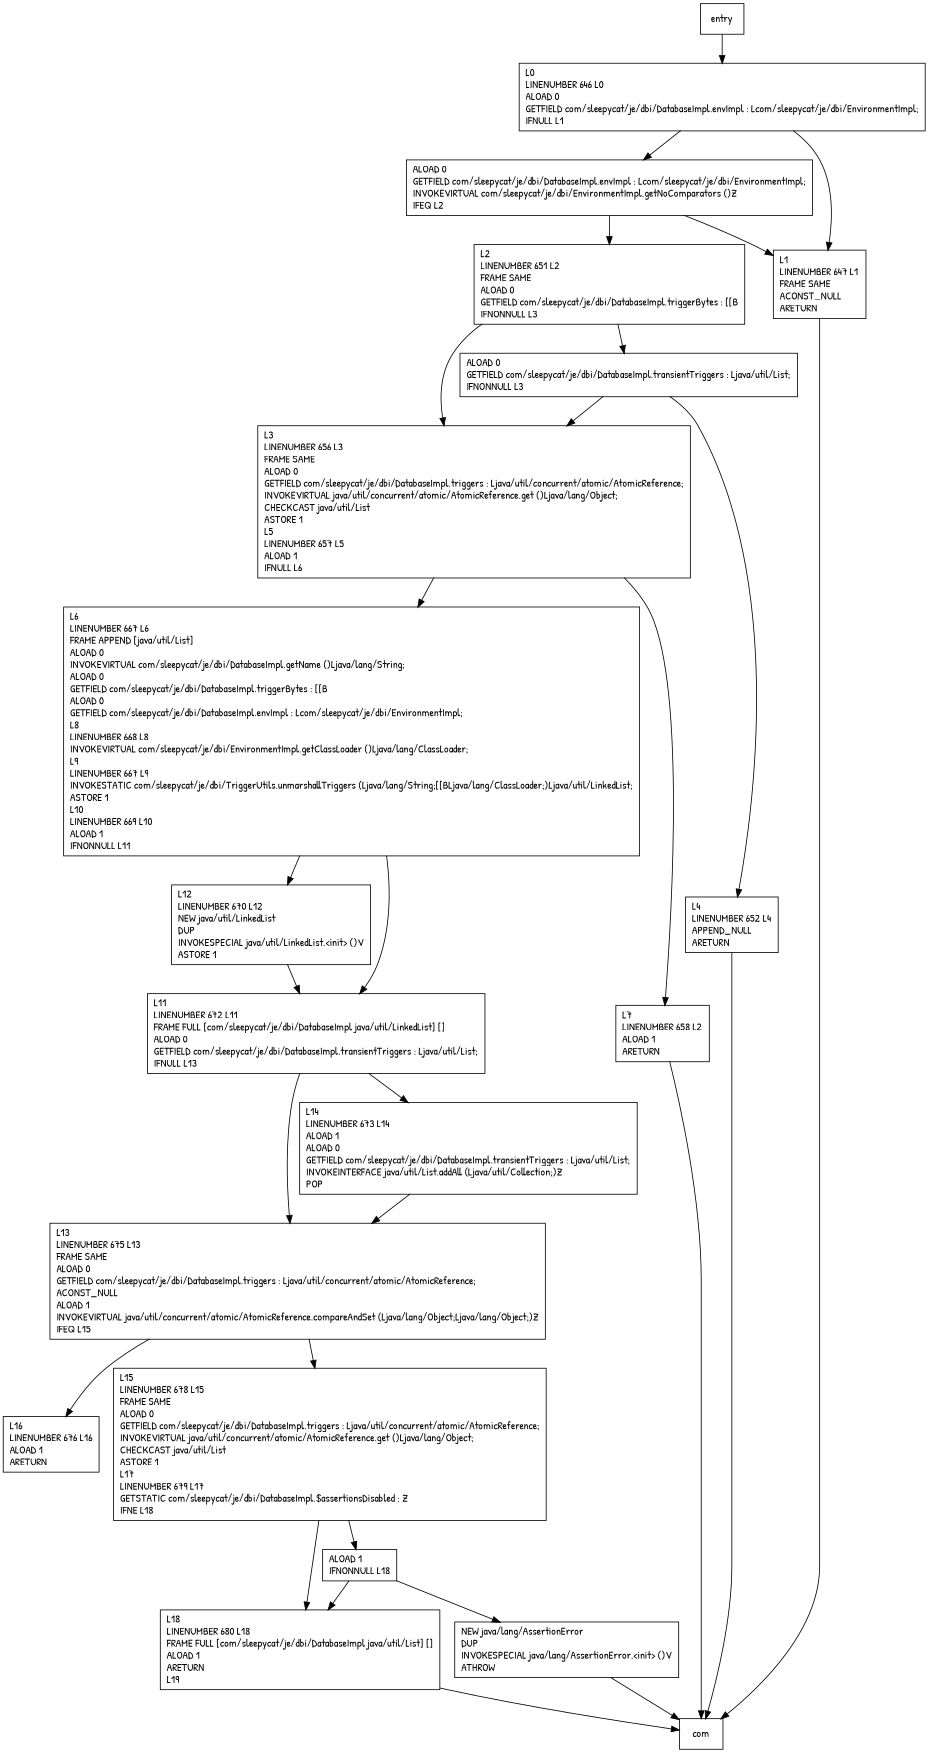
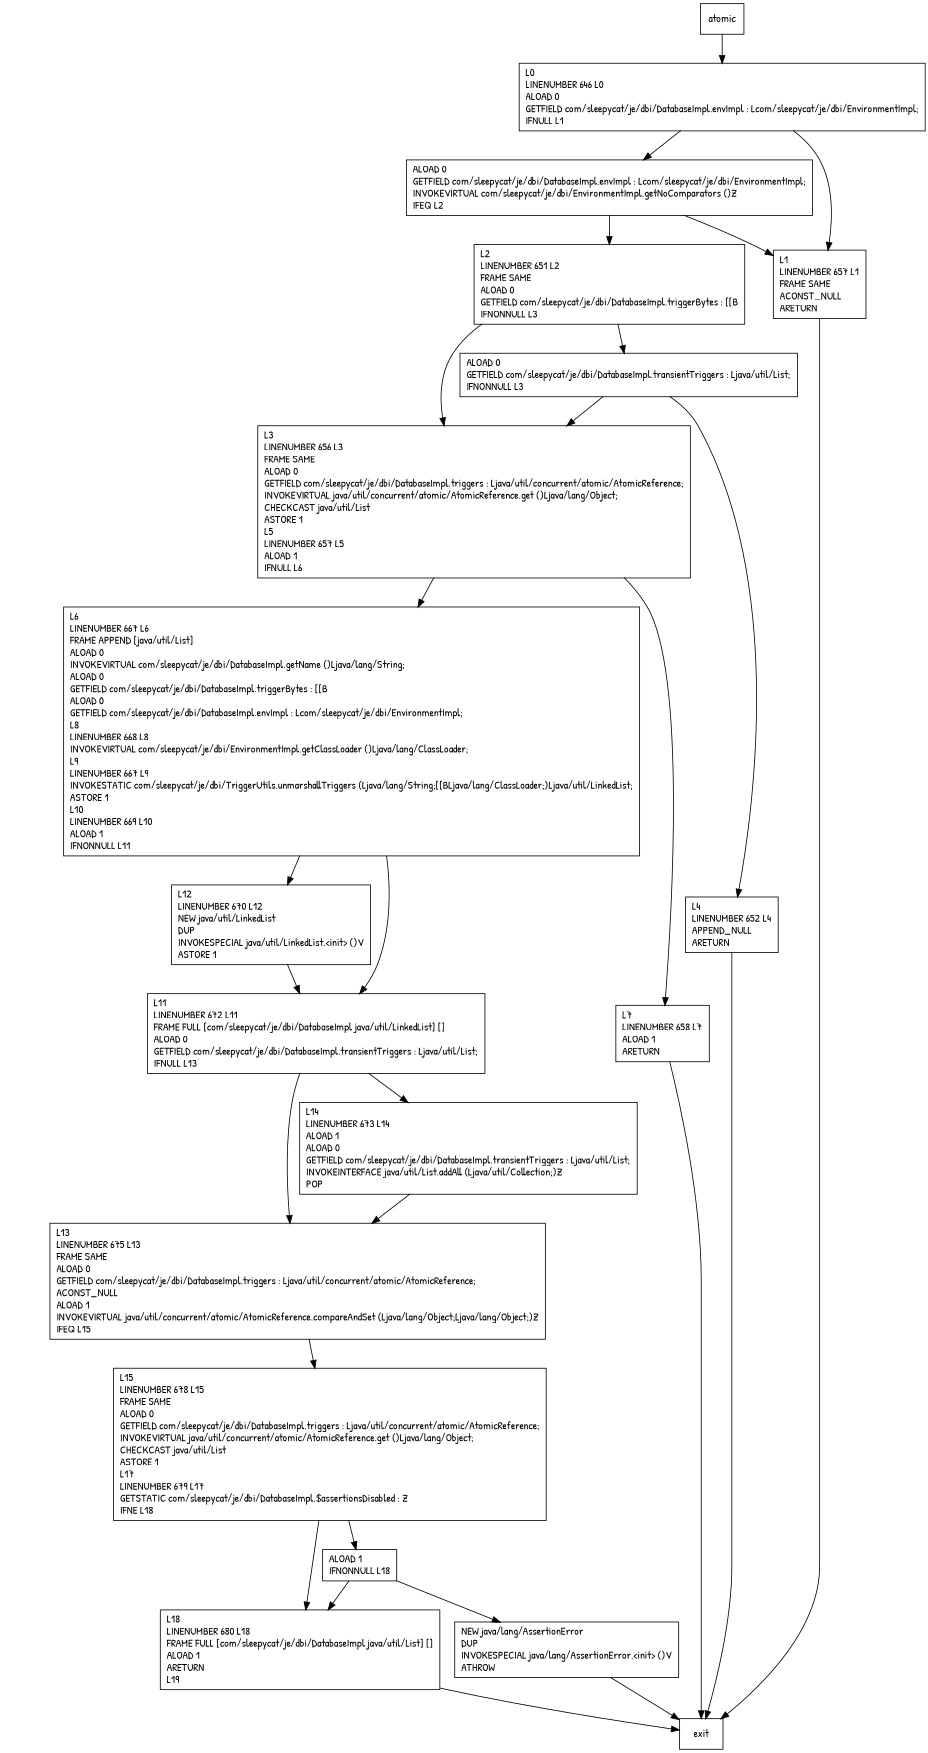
(722, 19) -> (722, 19)
(820, 284) -> (820, 284)
(663, 1034) -> (663, 1034)
(51, 1444) -> none
(701, 1734) -> (701, 1734)
